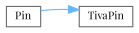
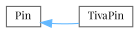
(55, 10) -> (66, 24)
